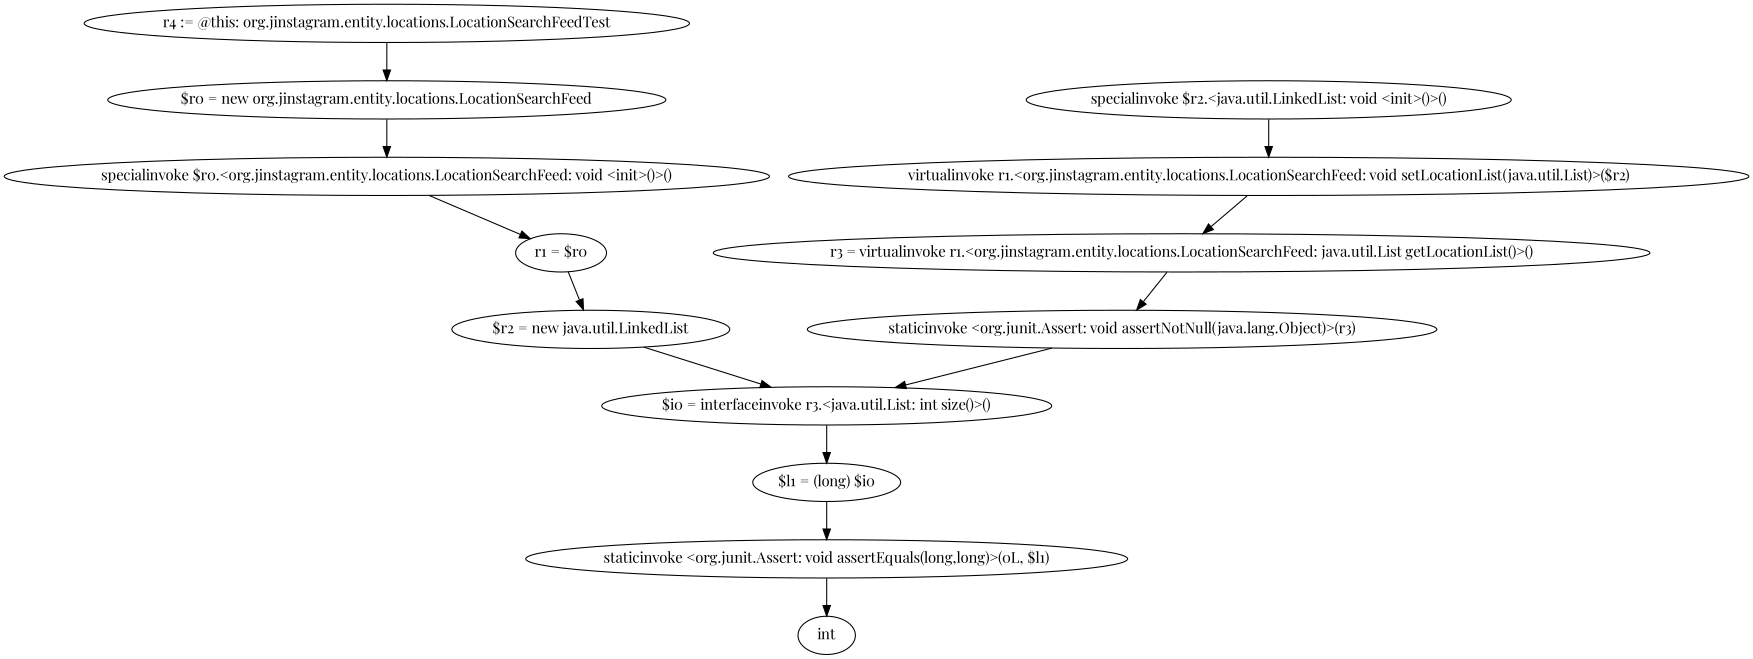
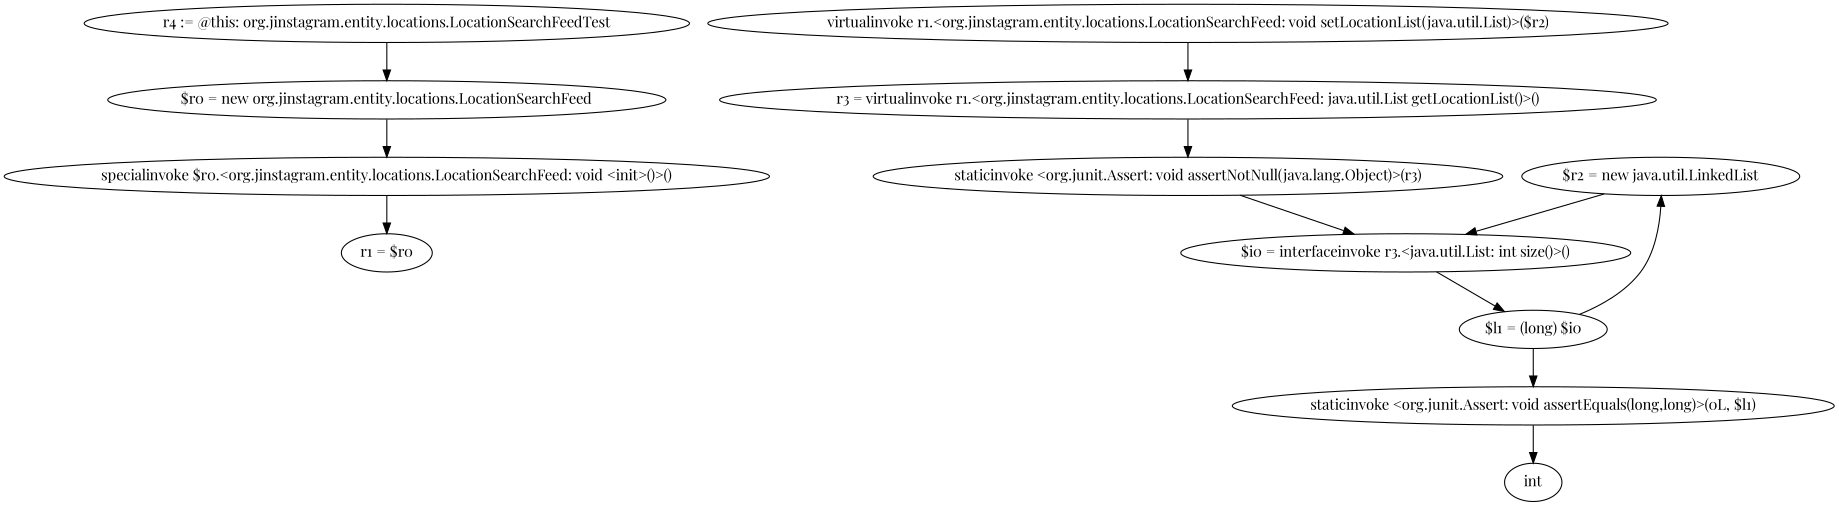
(1269, 100) -> none
(574, 286) -> (1639, 274)
